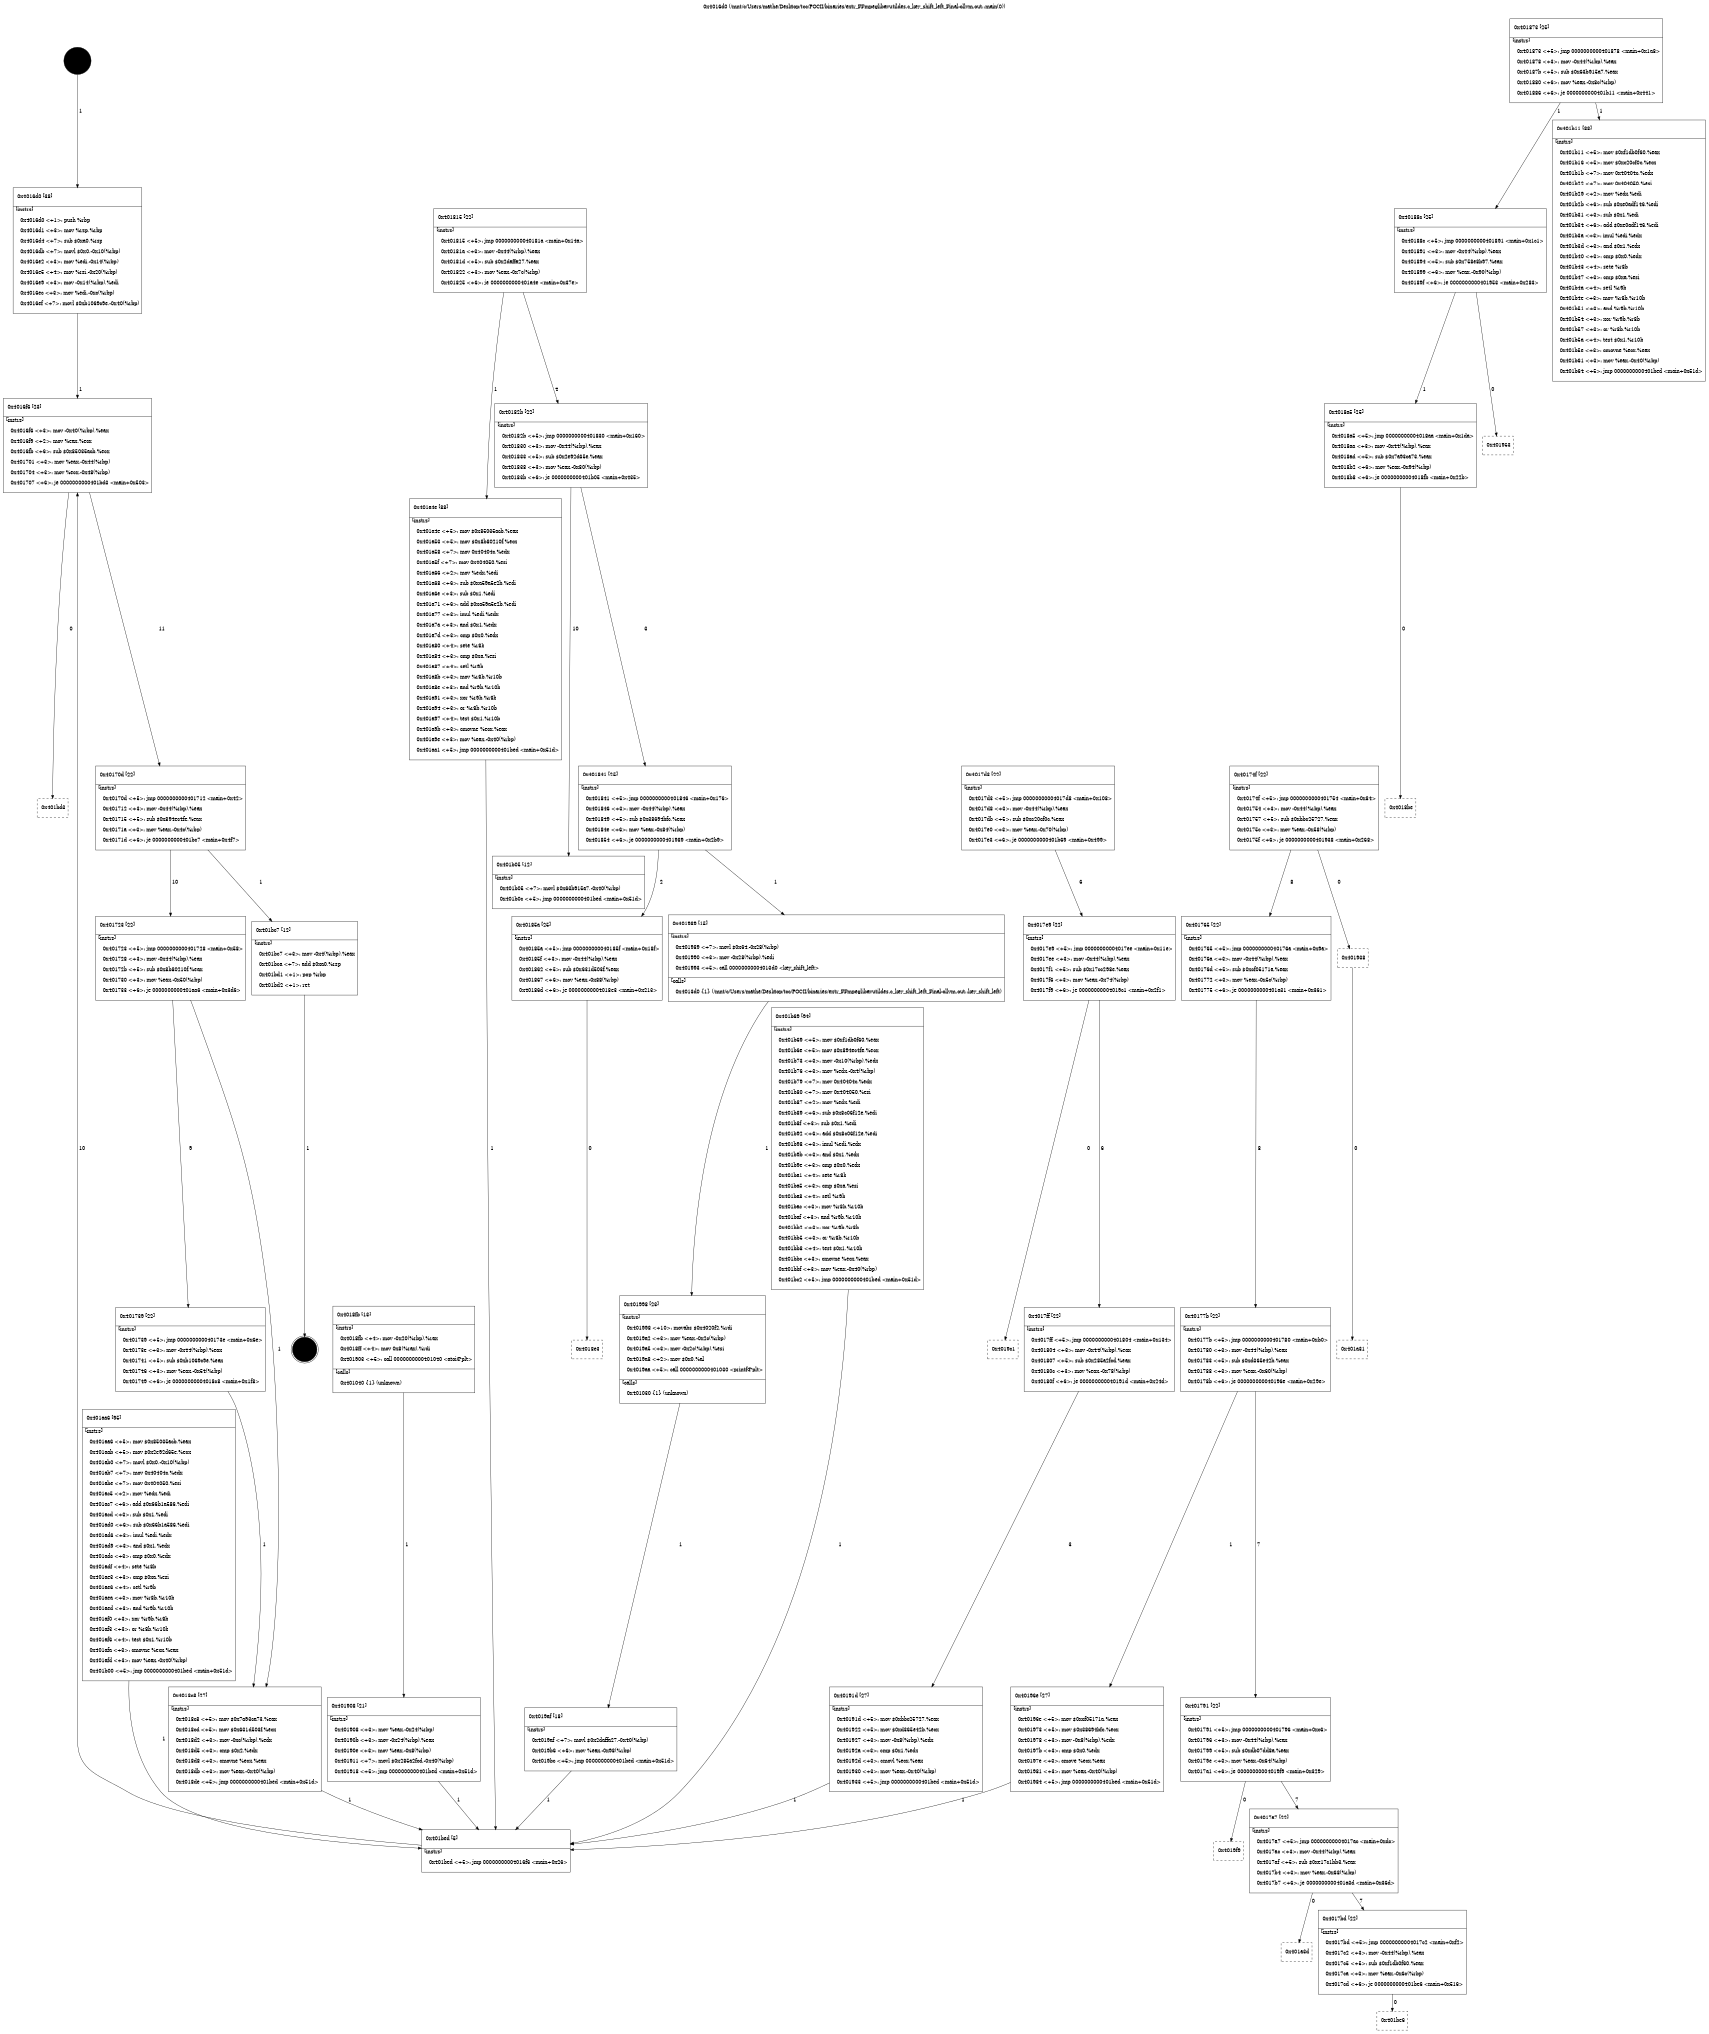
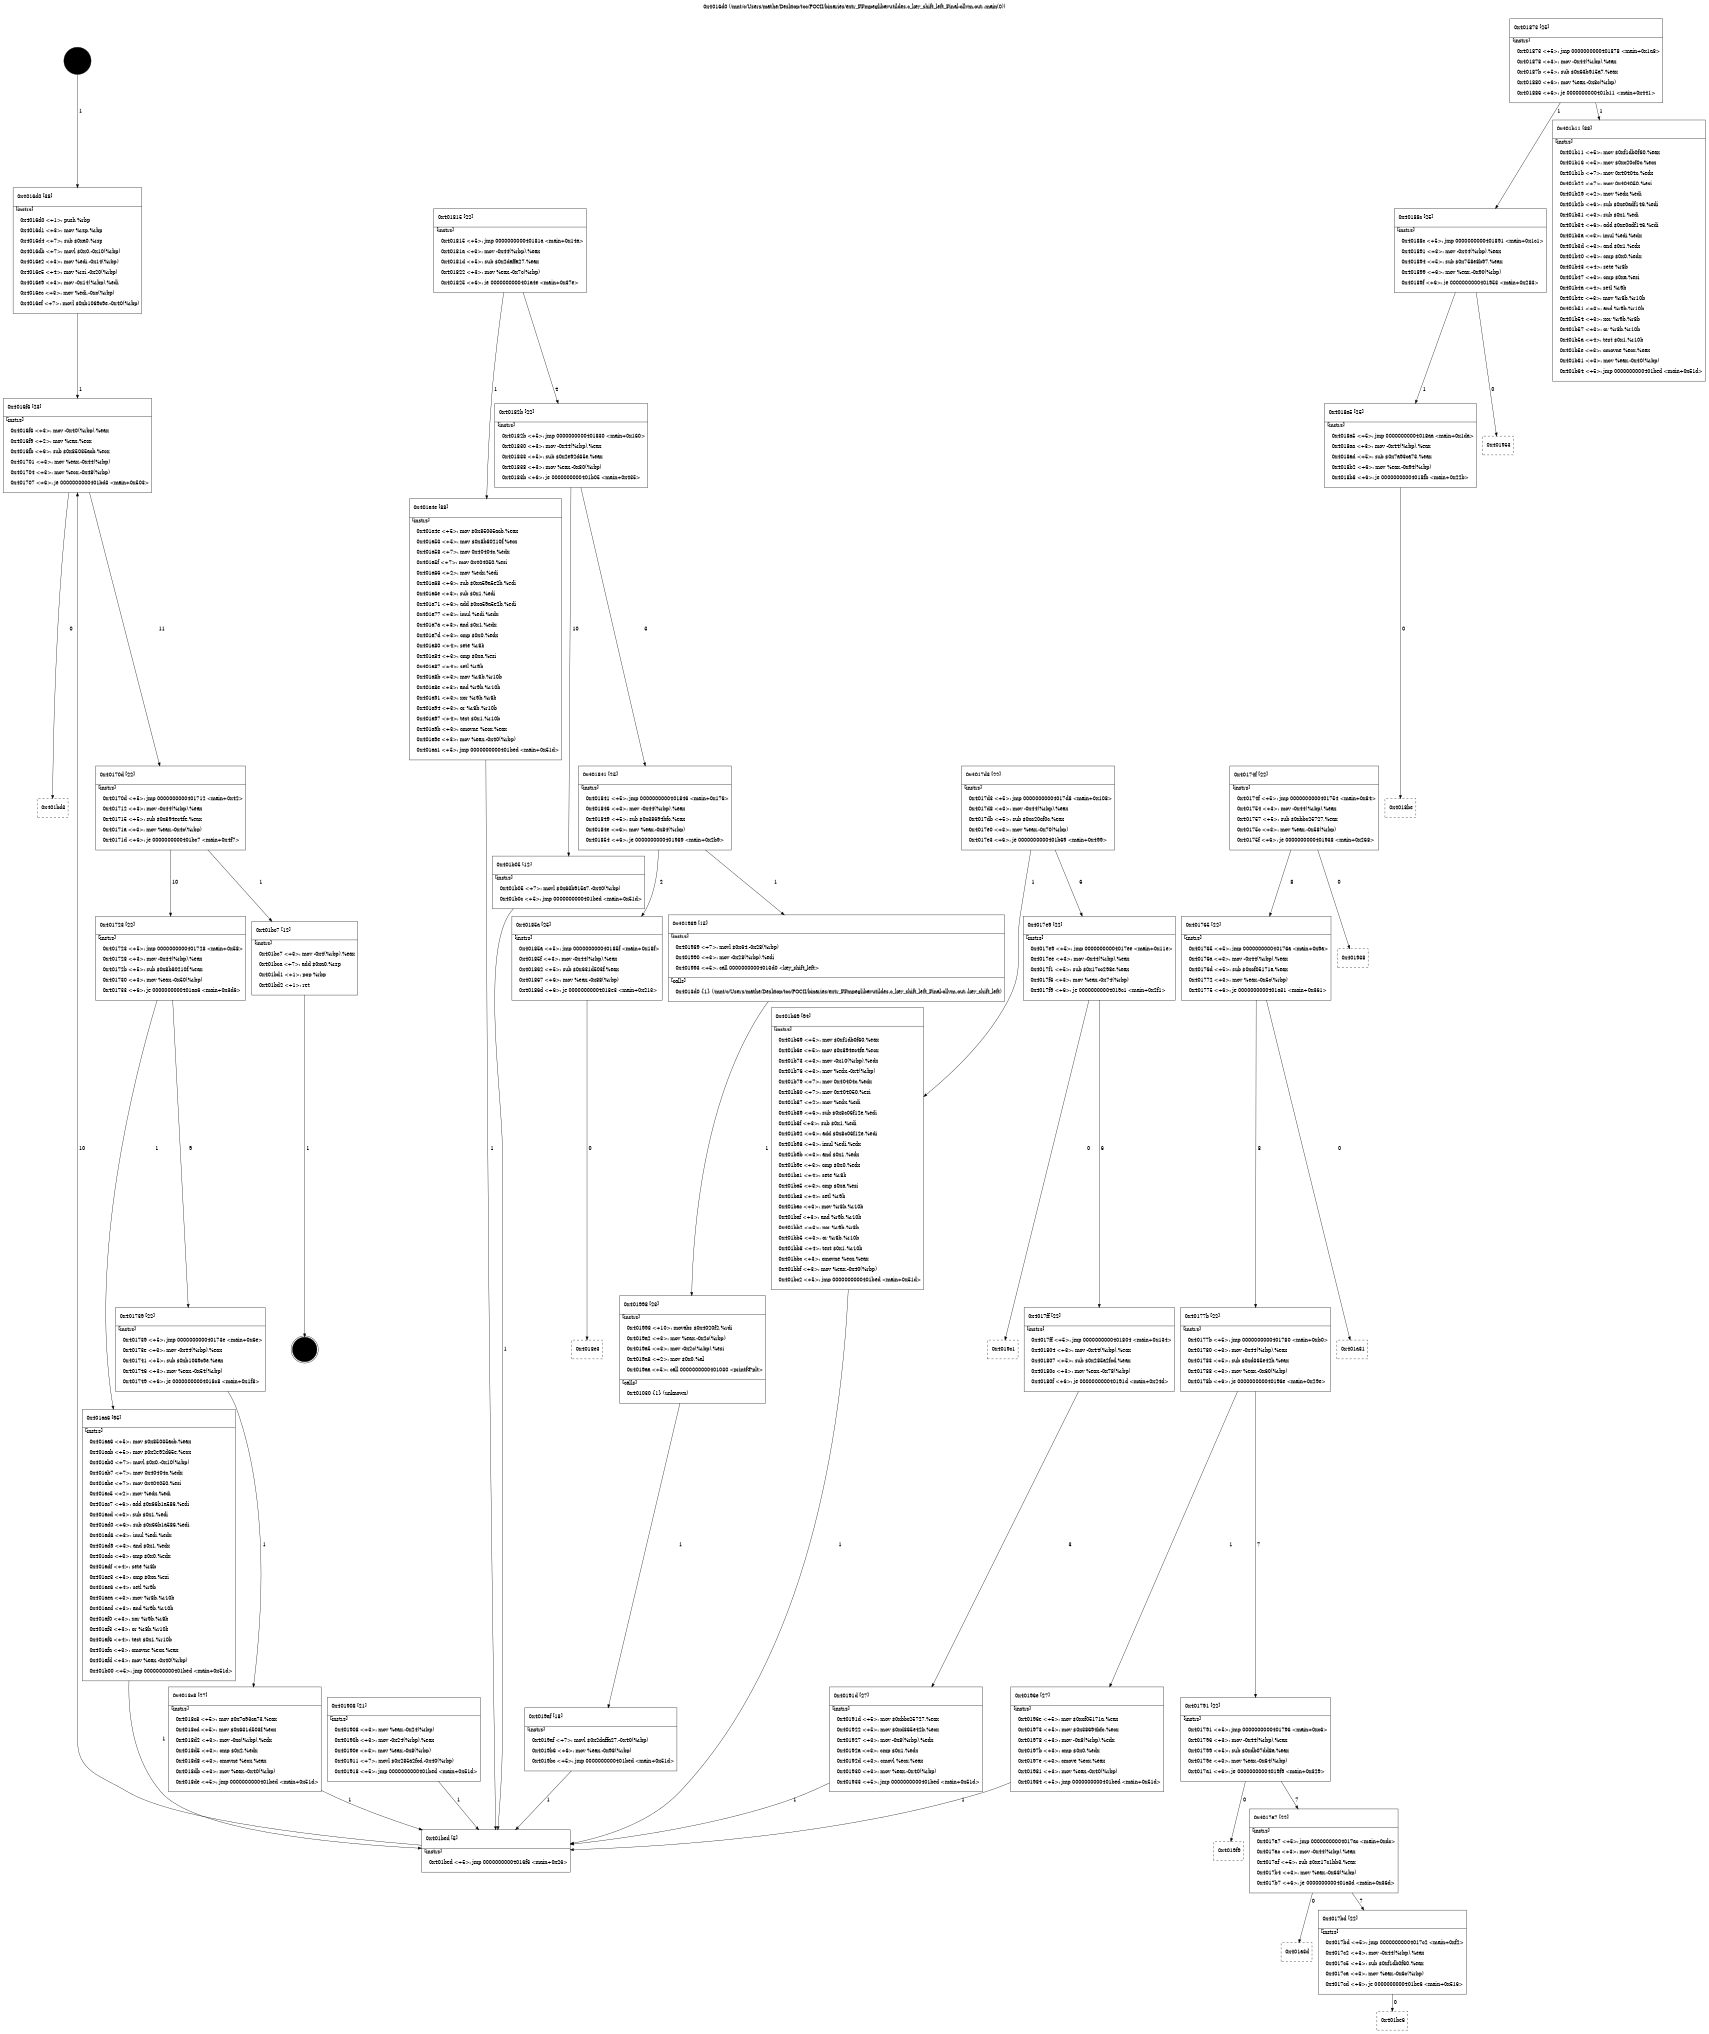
none -> (1014, 988)
(1353, 1152) -> (1308, 1168)
(272, 1337) -> (114, 1201)
(404, 1349) -> none
none -> (502, 1366)
